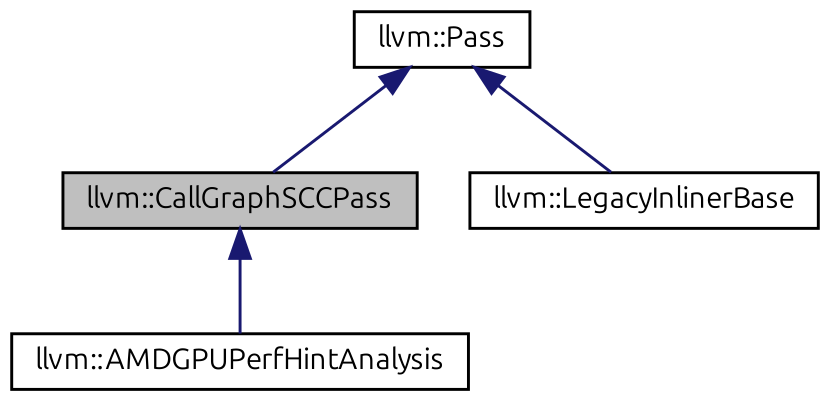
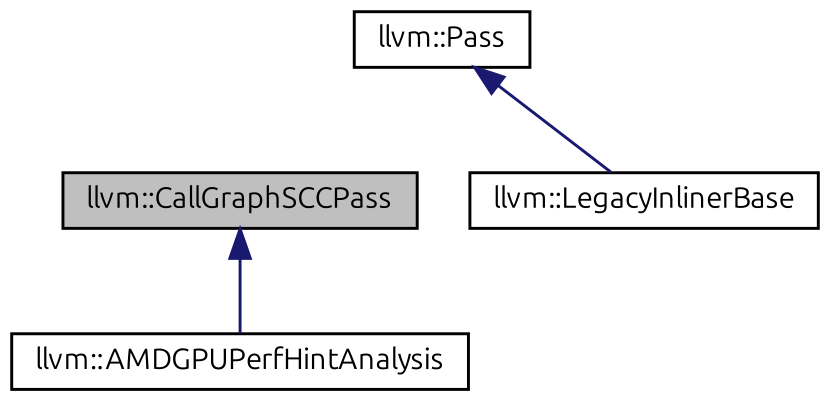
(330, 129) -> none
